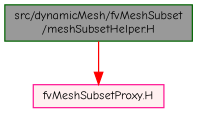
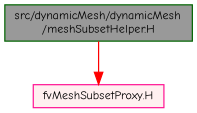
(99, 23) -> (99, 23)
